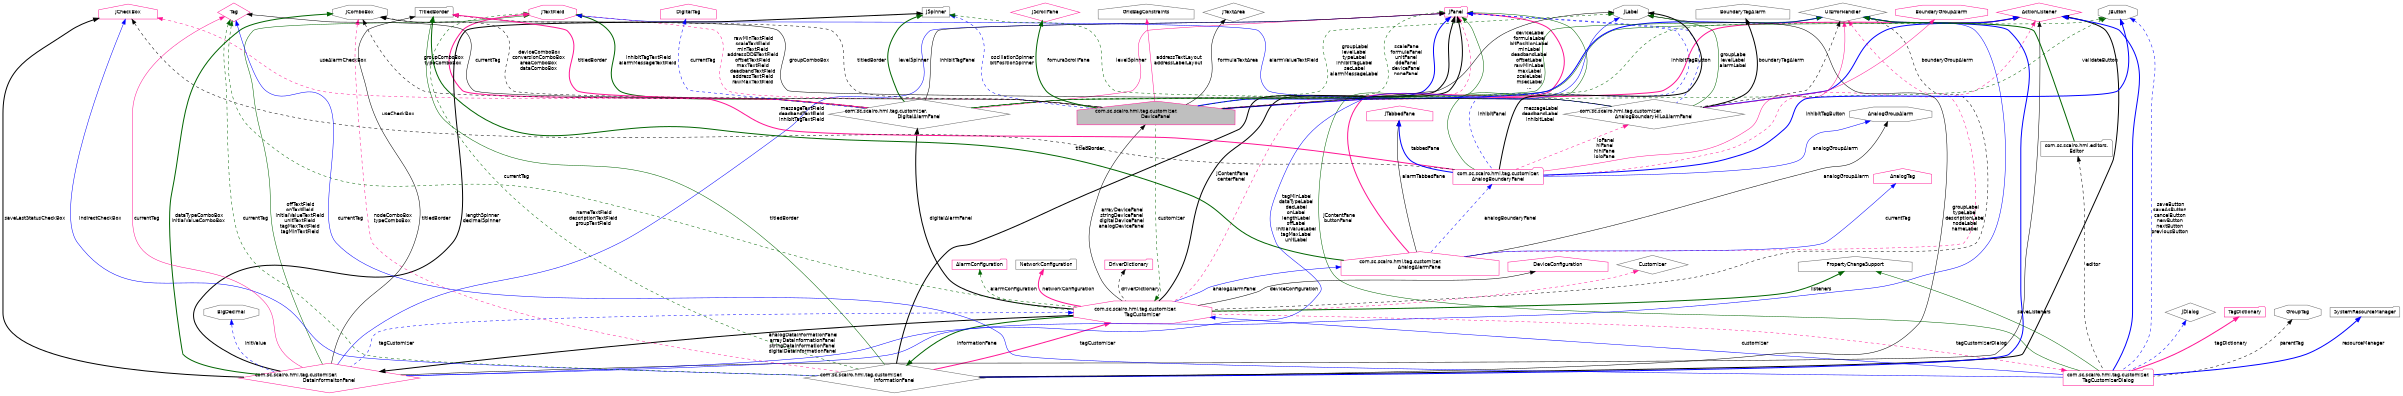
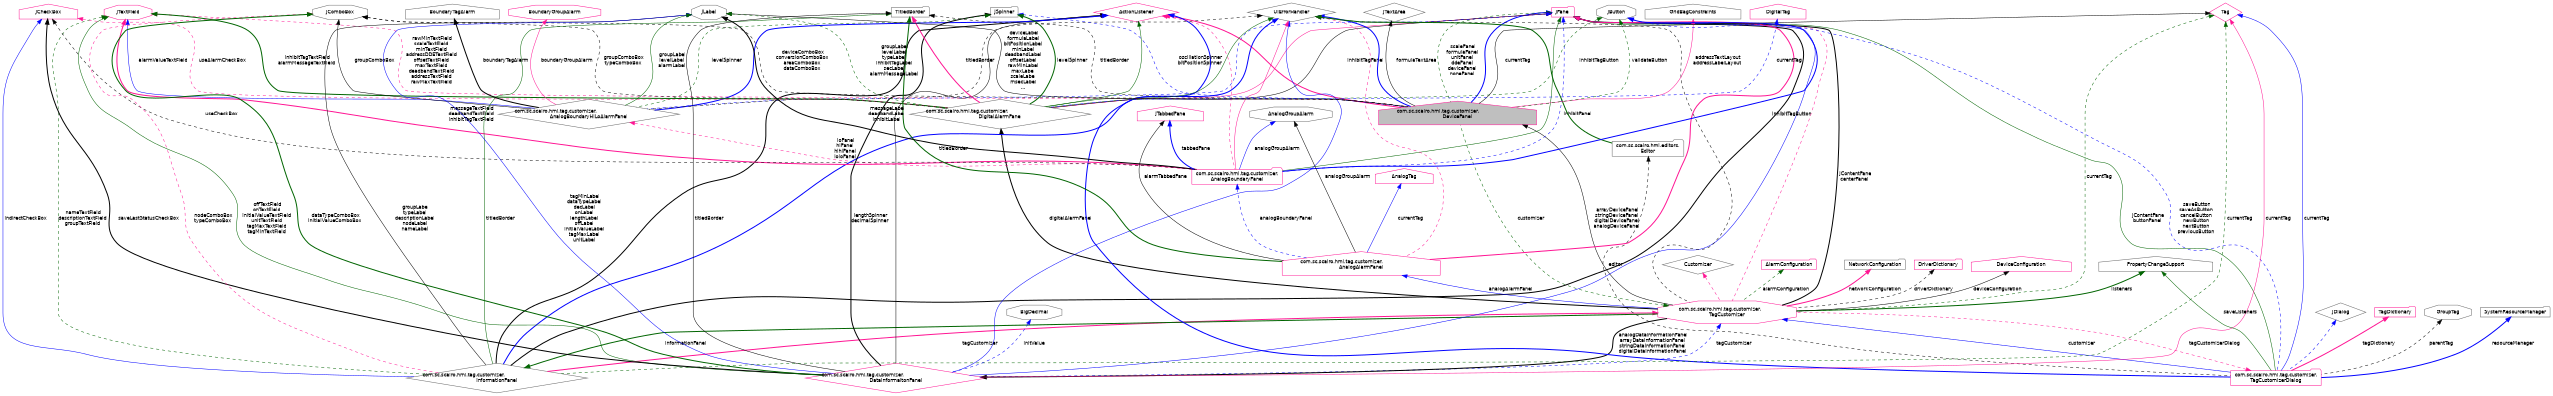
(1045, 12) -> none
